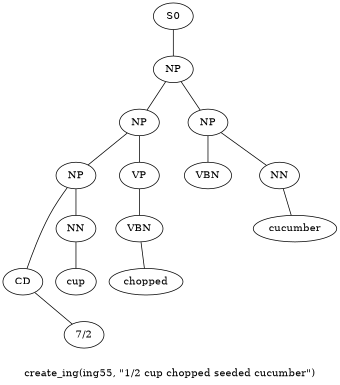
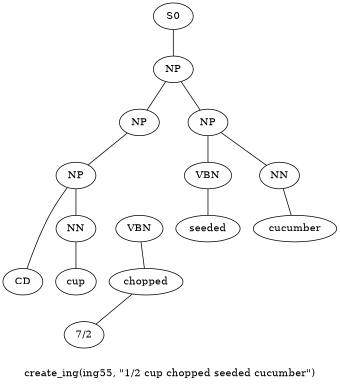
(139, 176) -> none
none -> (208, 229)
(54, 308) -> (114, 309)
